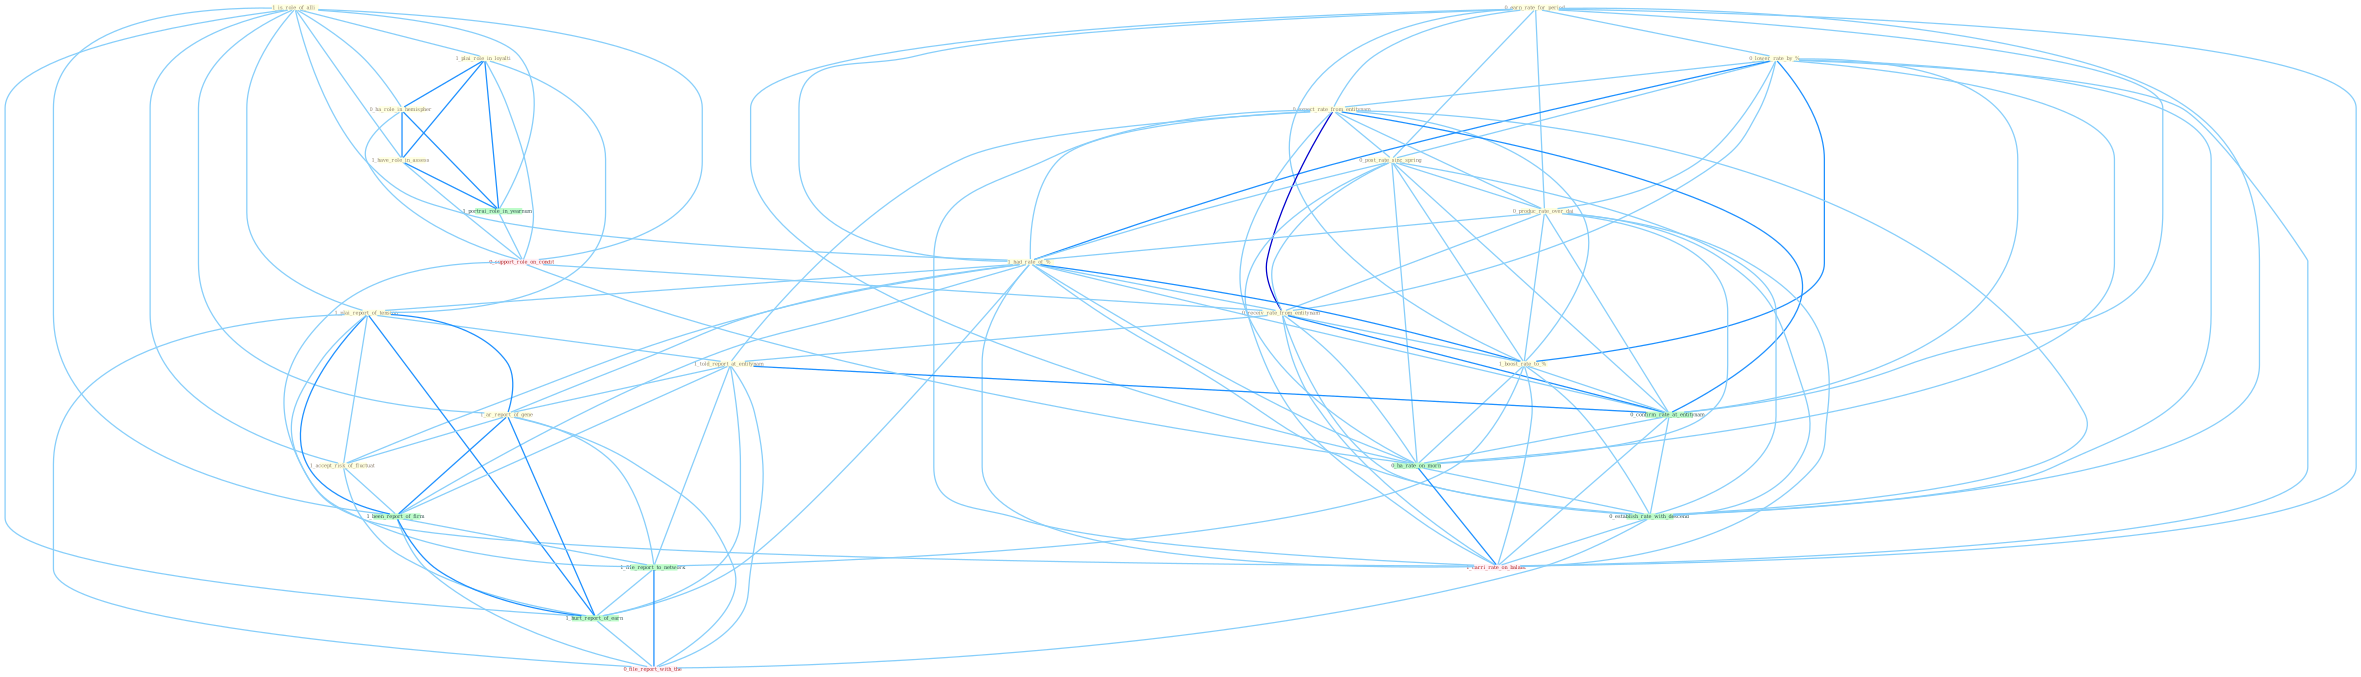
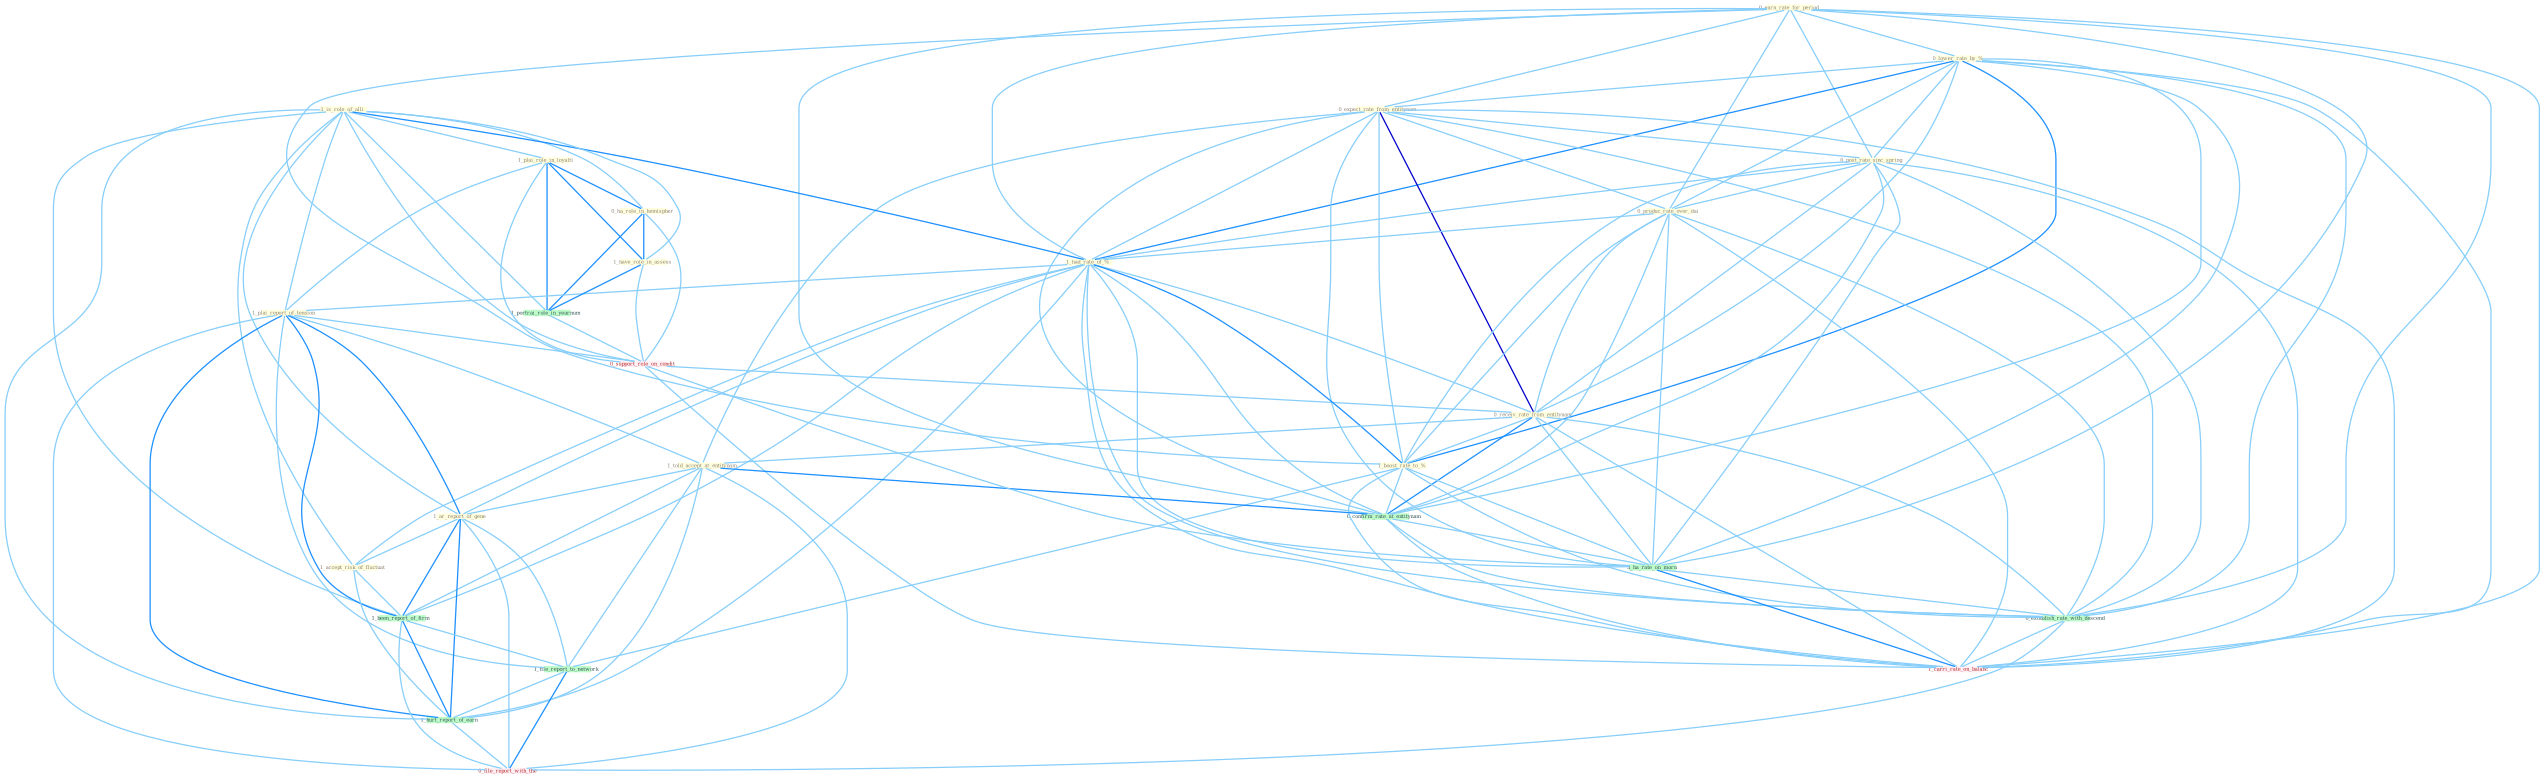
(1697, 199) -> (1045, 294)
(574, 233) -> (720, 176)
(730, 364) -> (702, 466)
(356, 386) -> (464, 338)
(1417, 466) -> (1653, 567)
